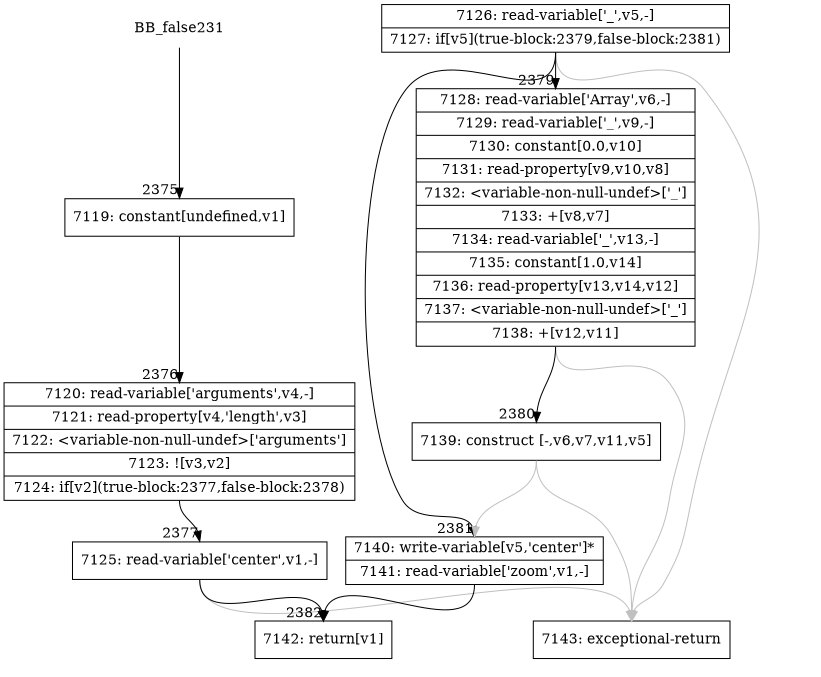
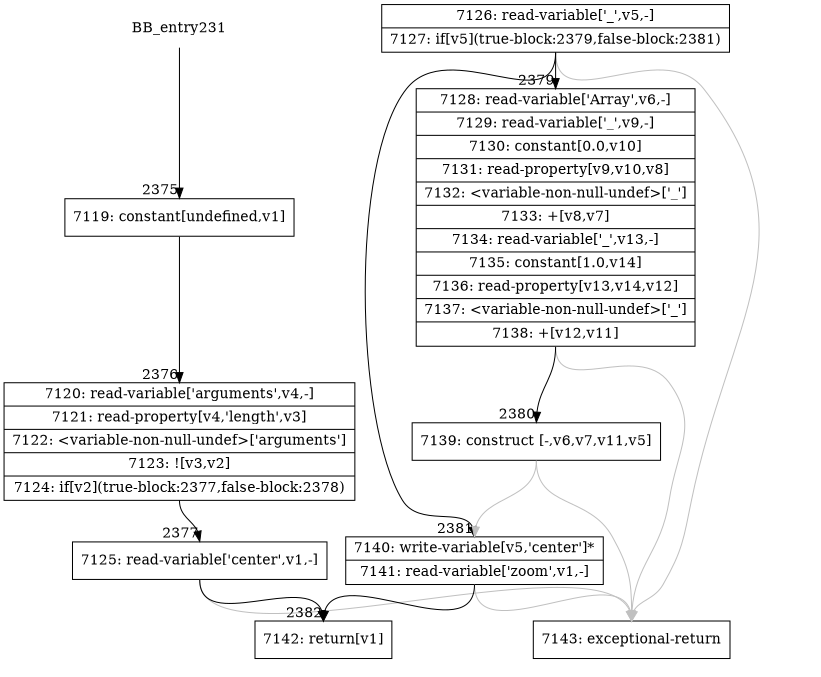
(179, 28) -> (179, 28)
none -> (548, 604)
